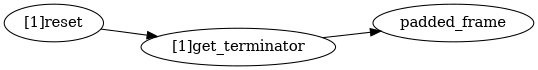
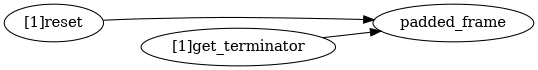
(124, 32) -> (233, 17)
